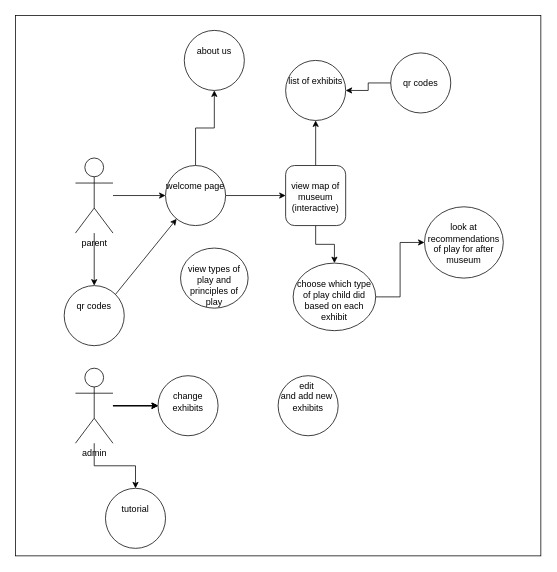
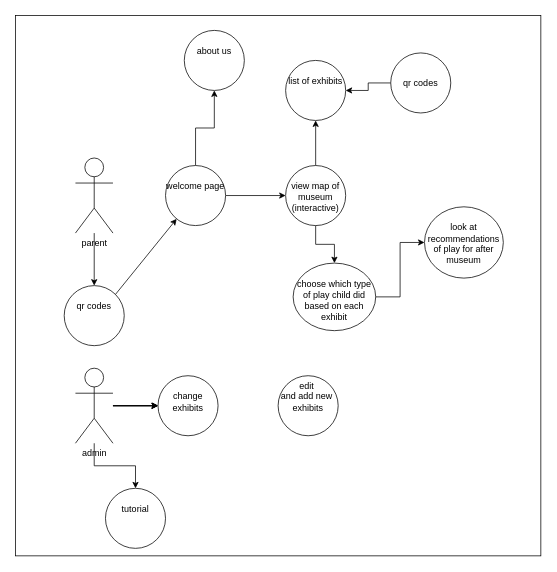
(136, 195) -> none
(315, 195) -> (315, 195)
(214, 278) -> none
